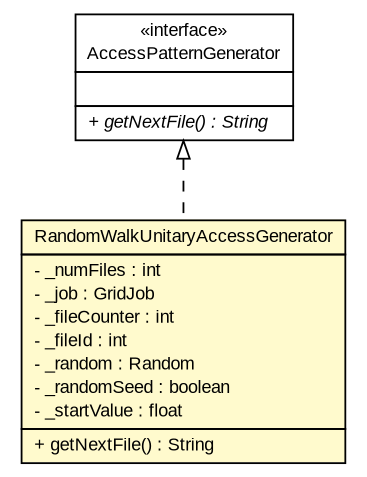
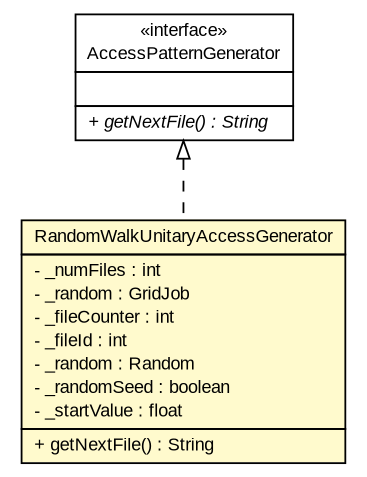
(94, 294) -> (112, 294)
